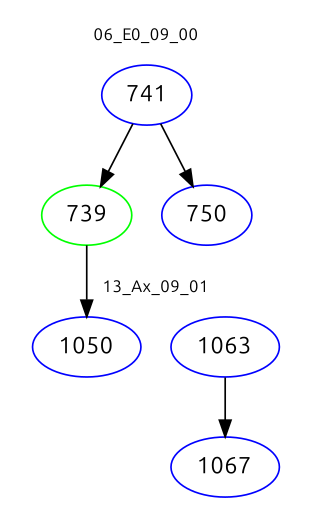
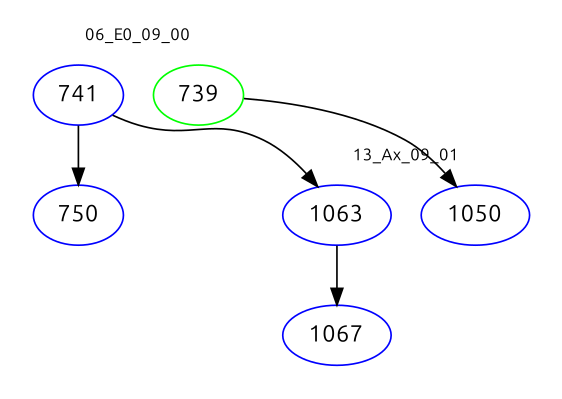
(121, 148) -> (215, 129)
